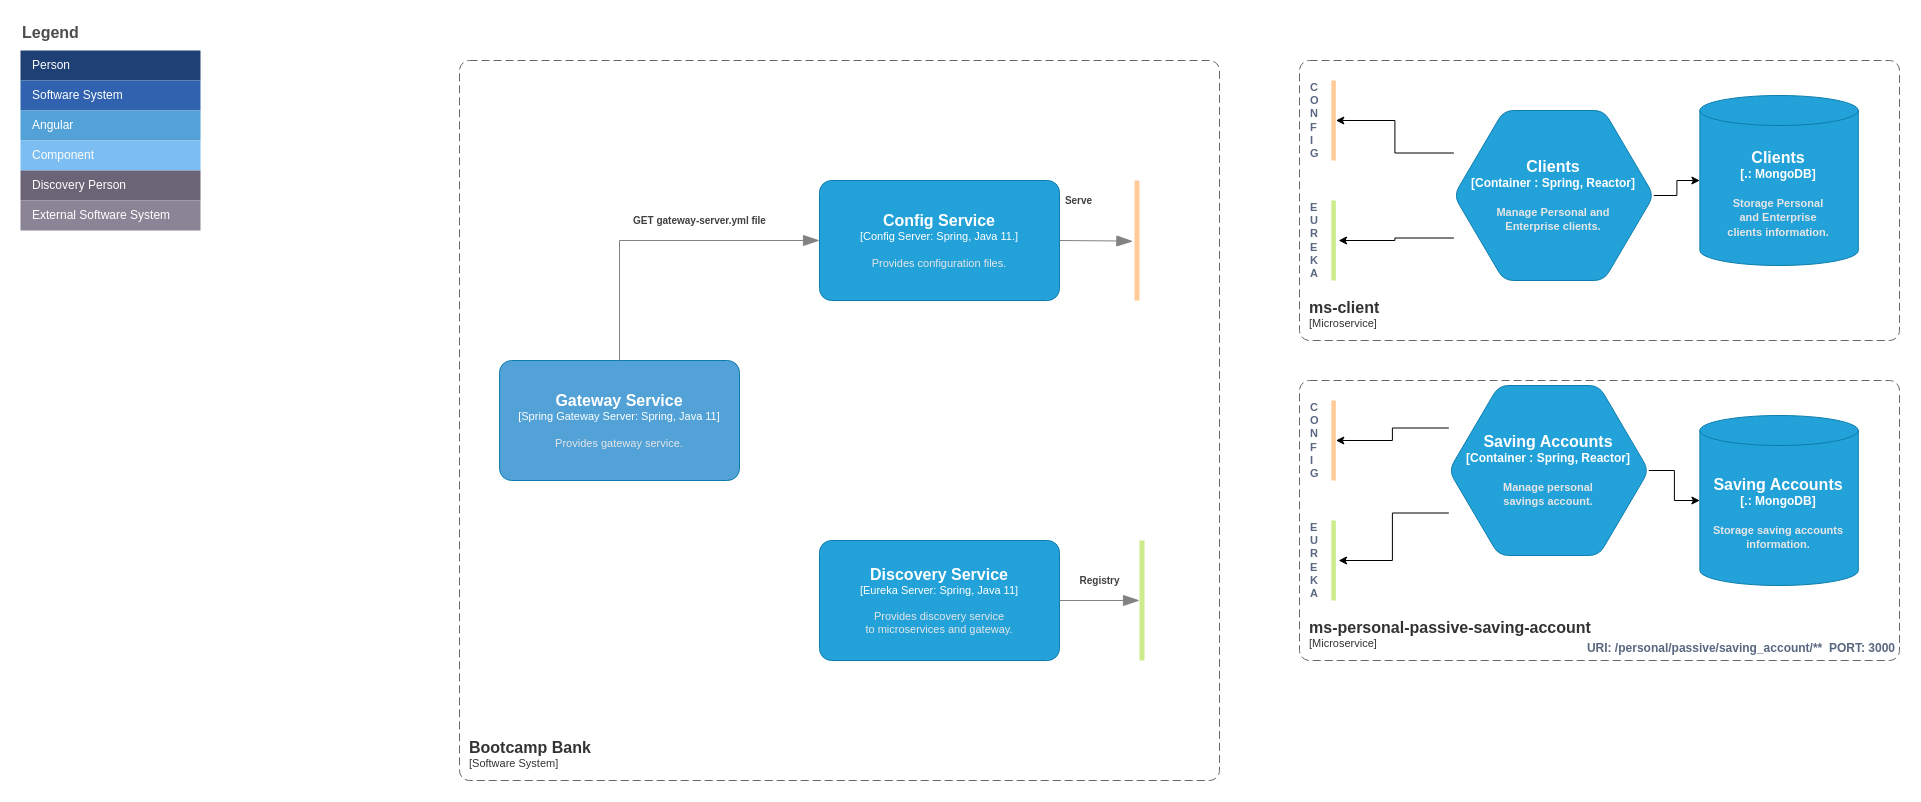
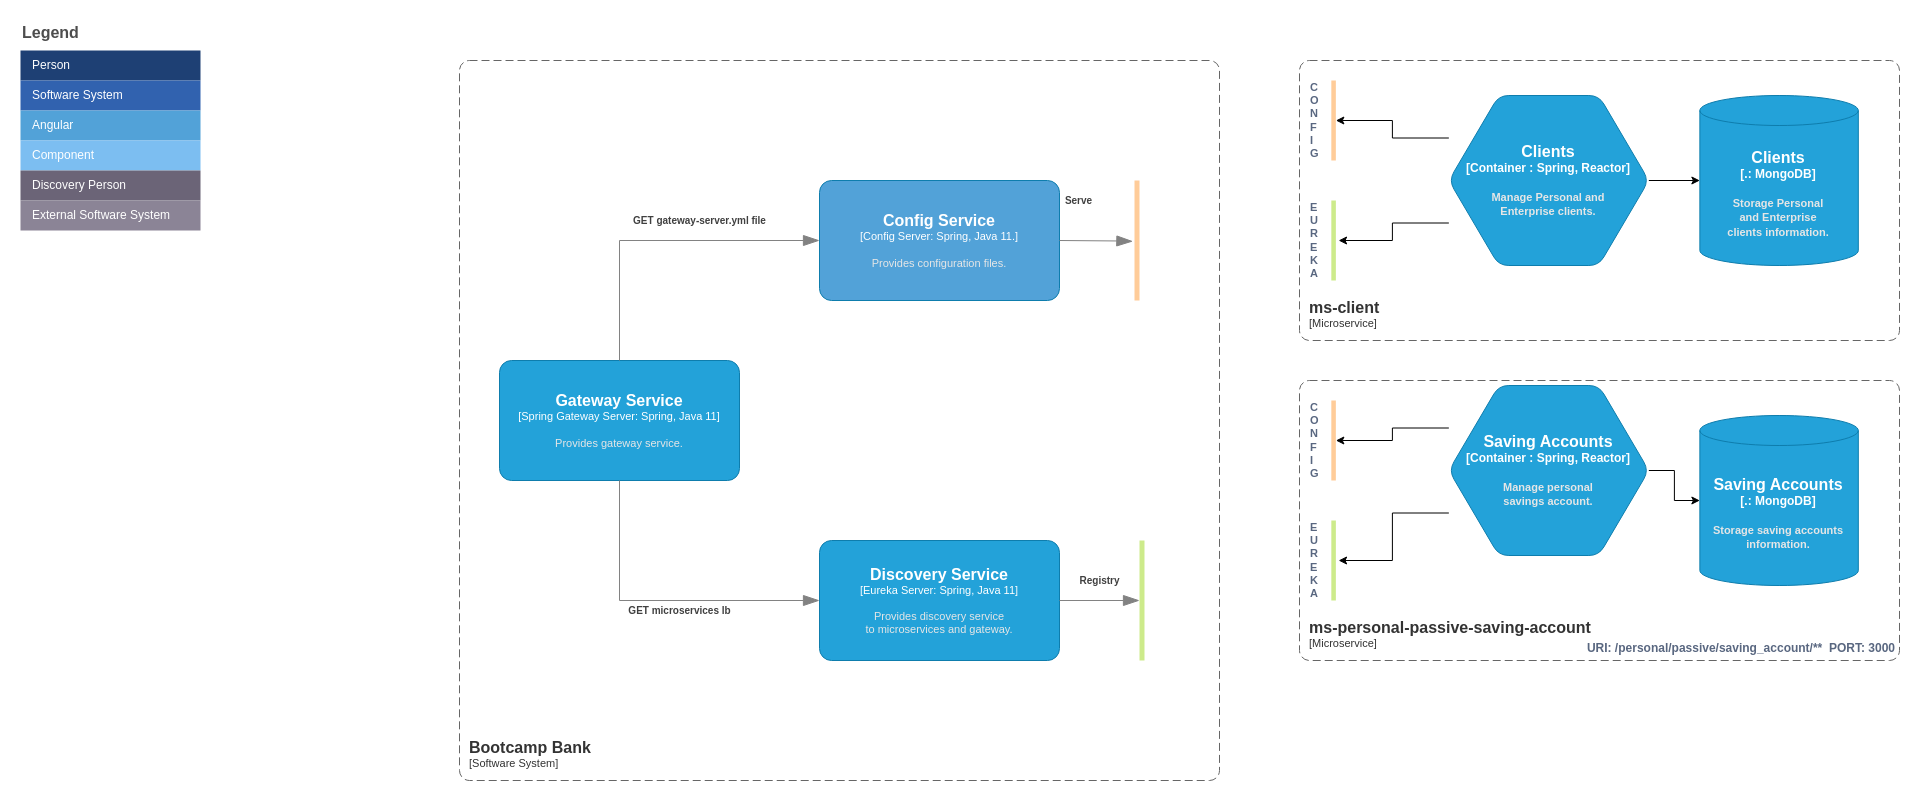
(1554, 196) -> (1549, 181)
(940, 241) -> (940, 241)
(620, 421) -> (620, 421)
none -> (651, 601)
